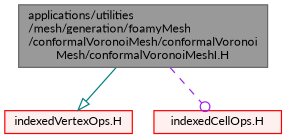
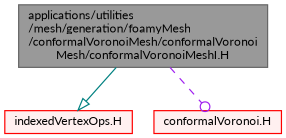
(218, 122) -> (218, 122)
